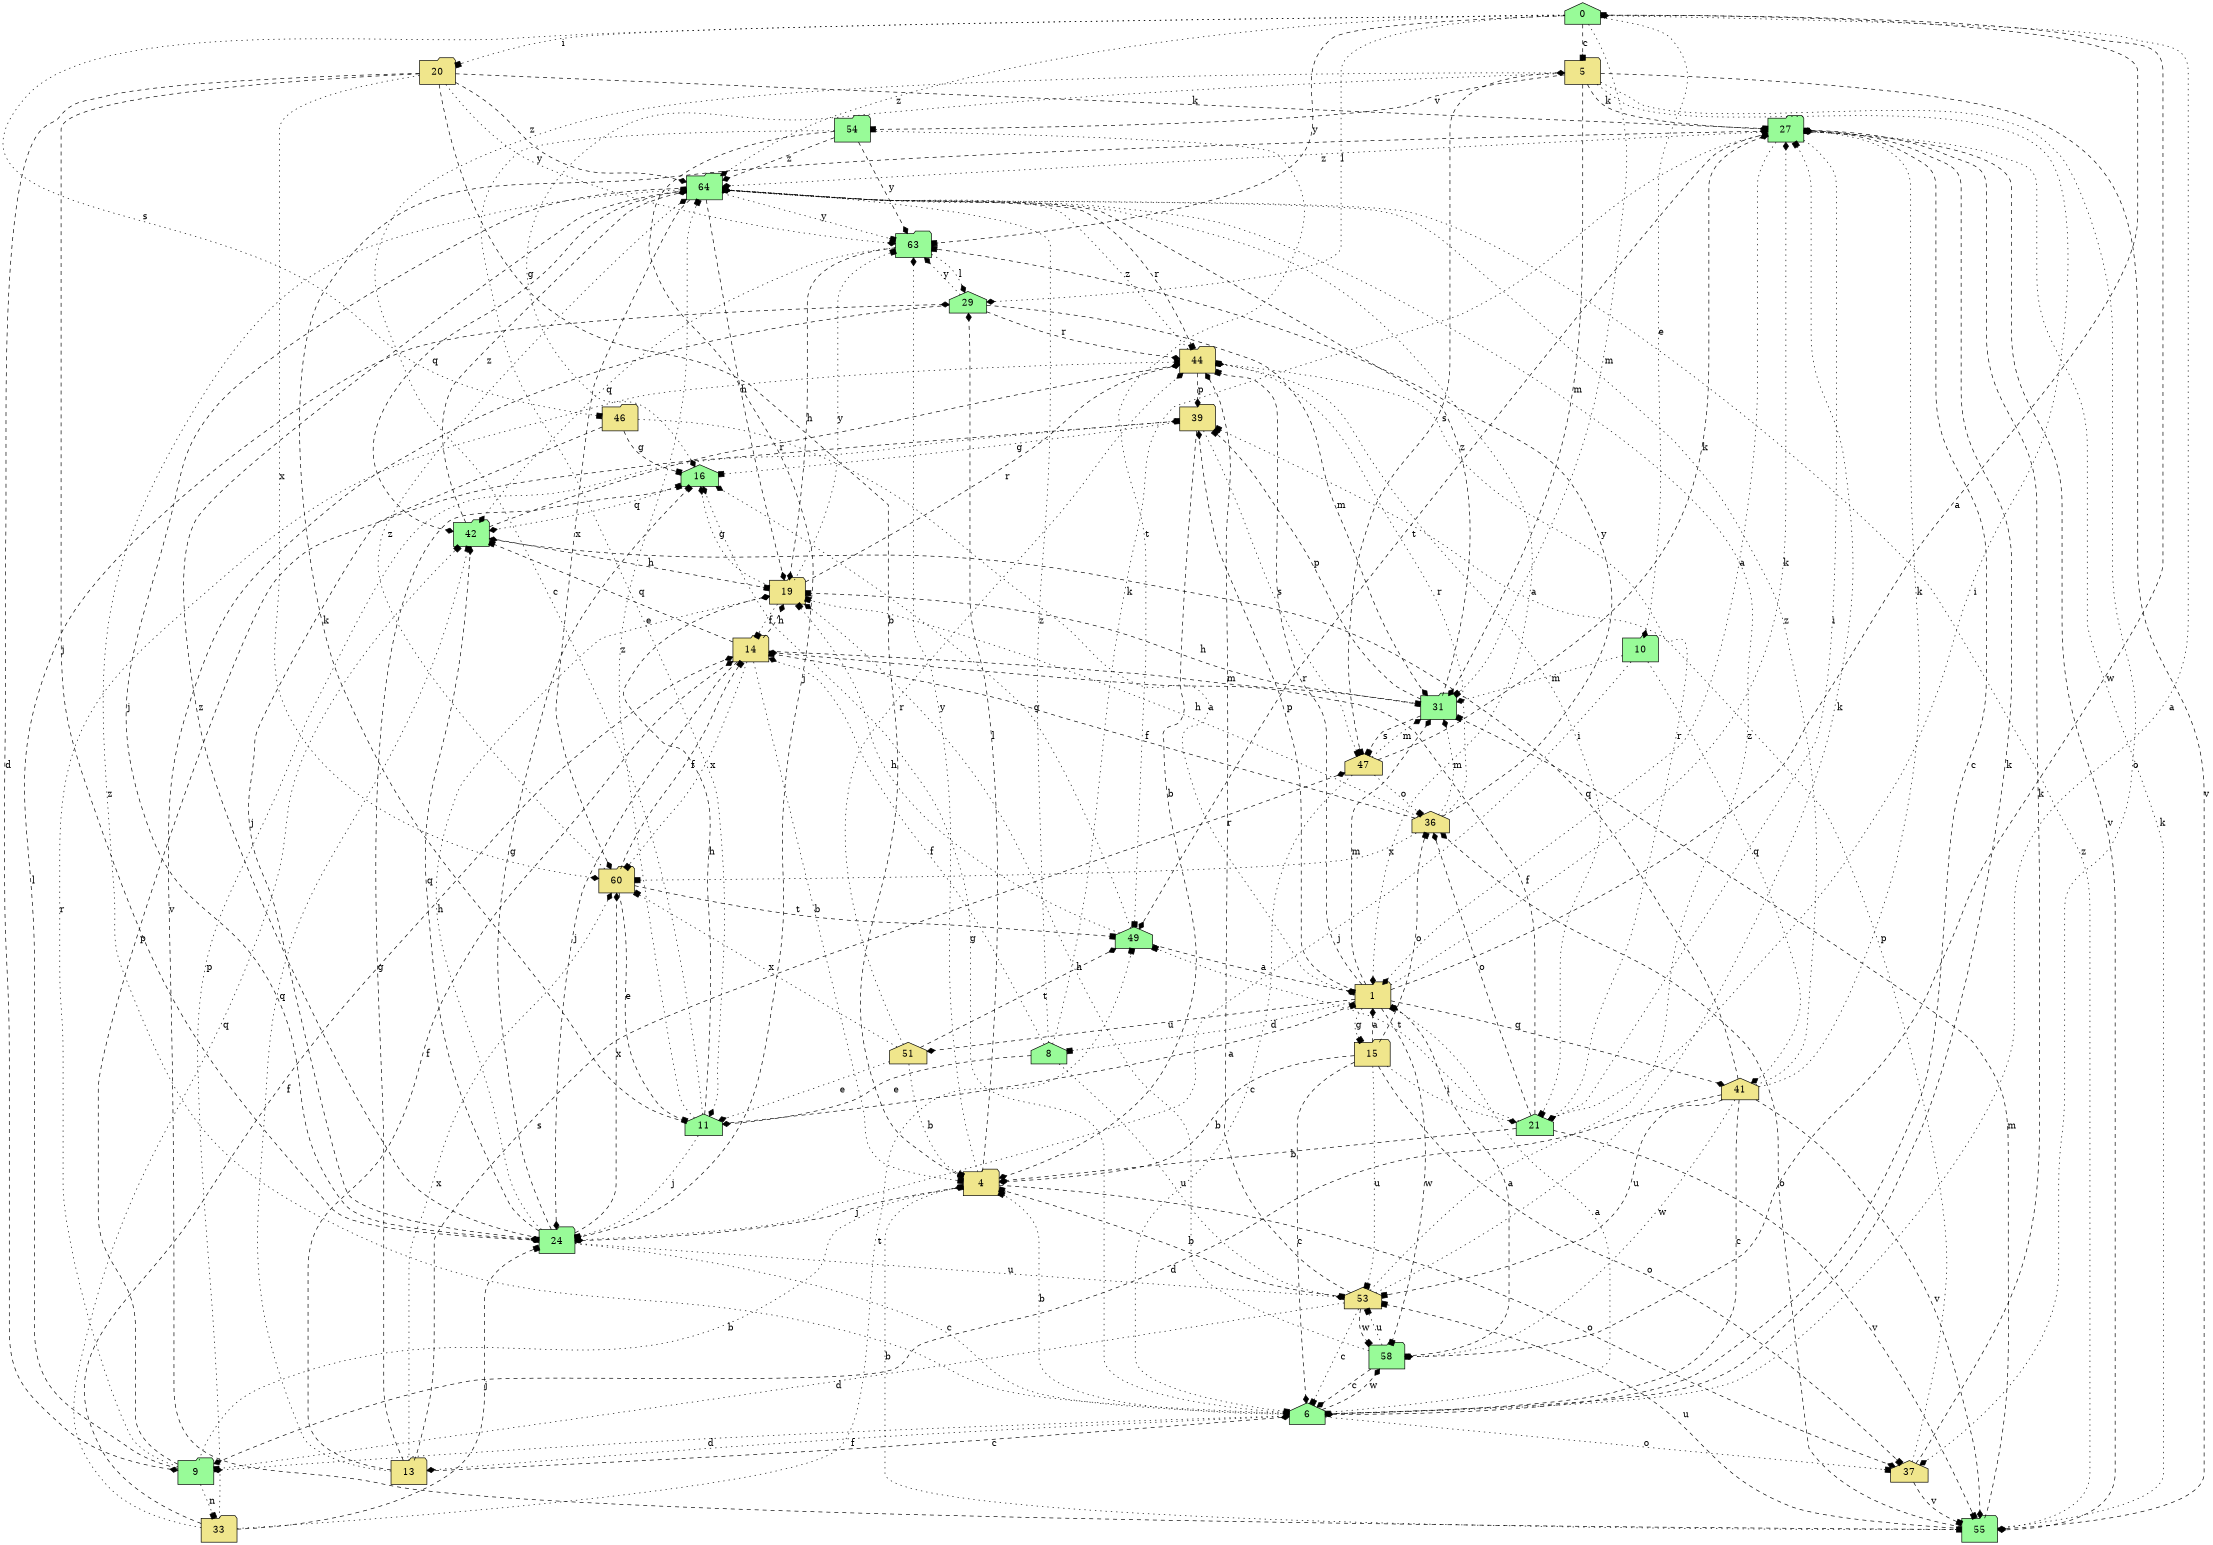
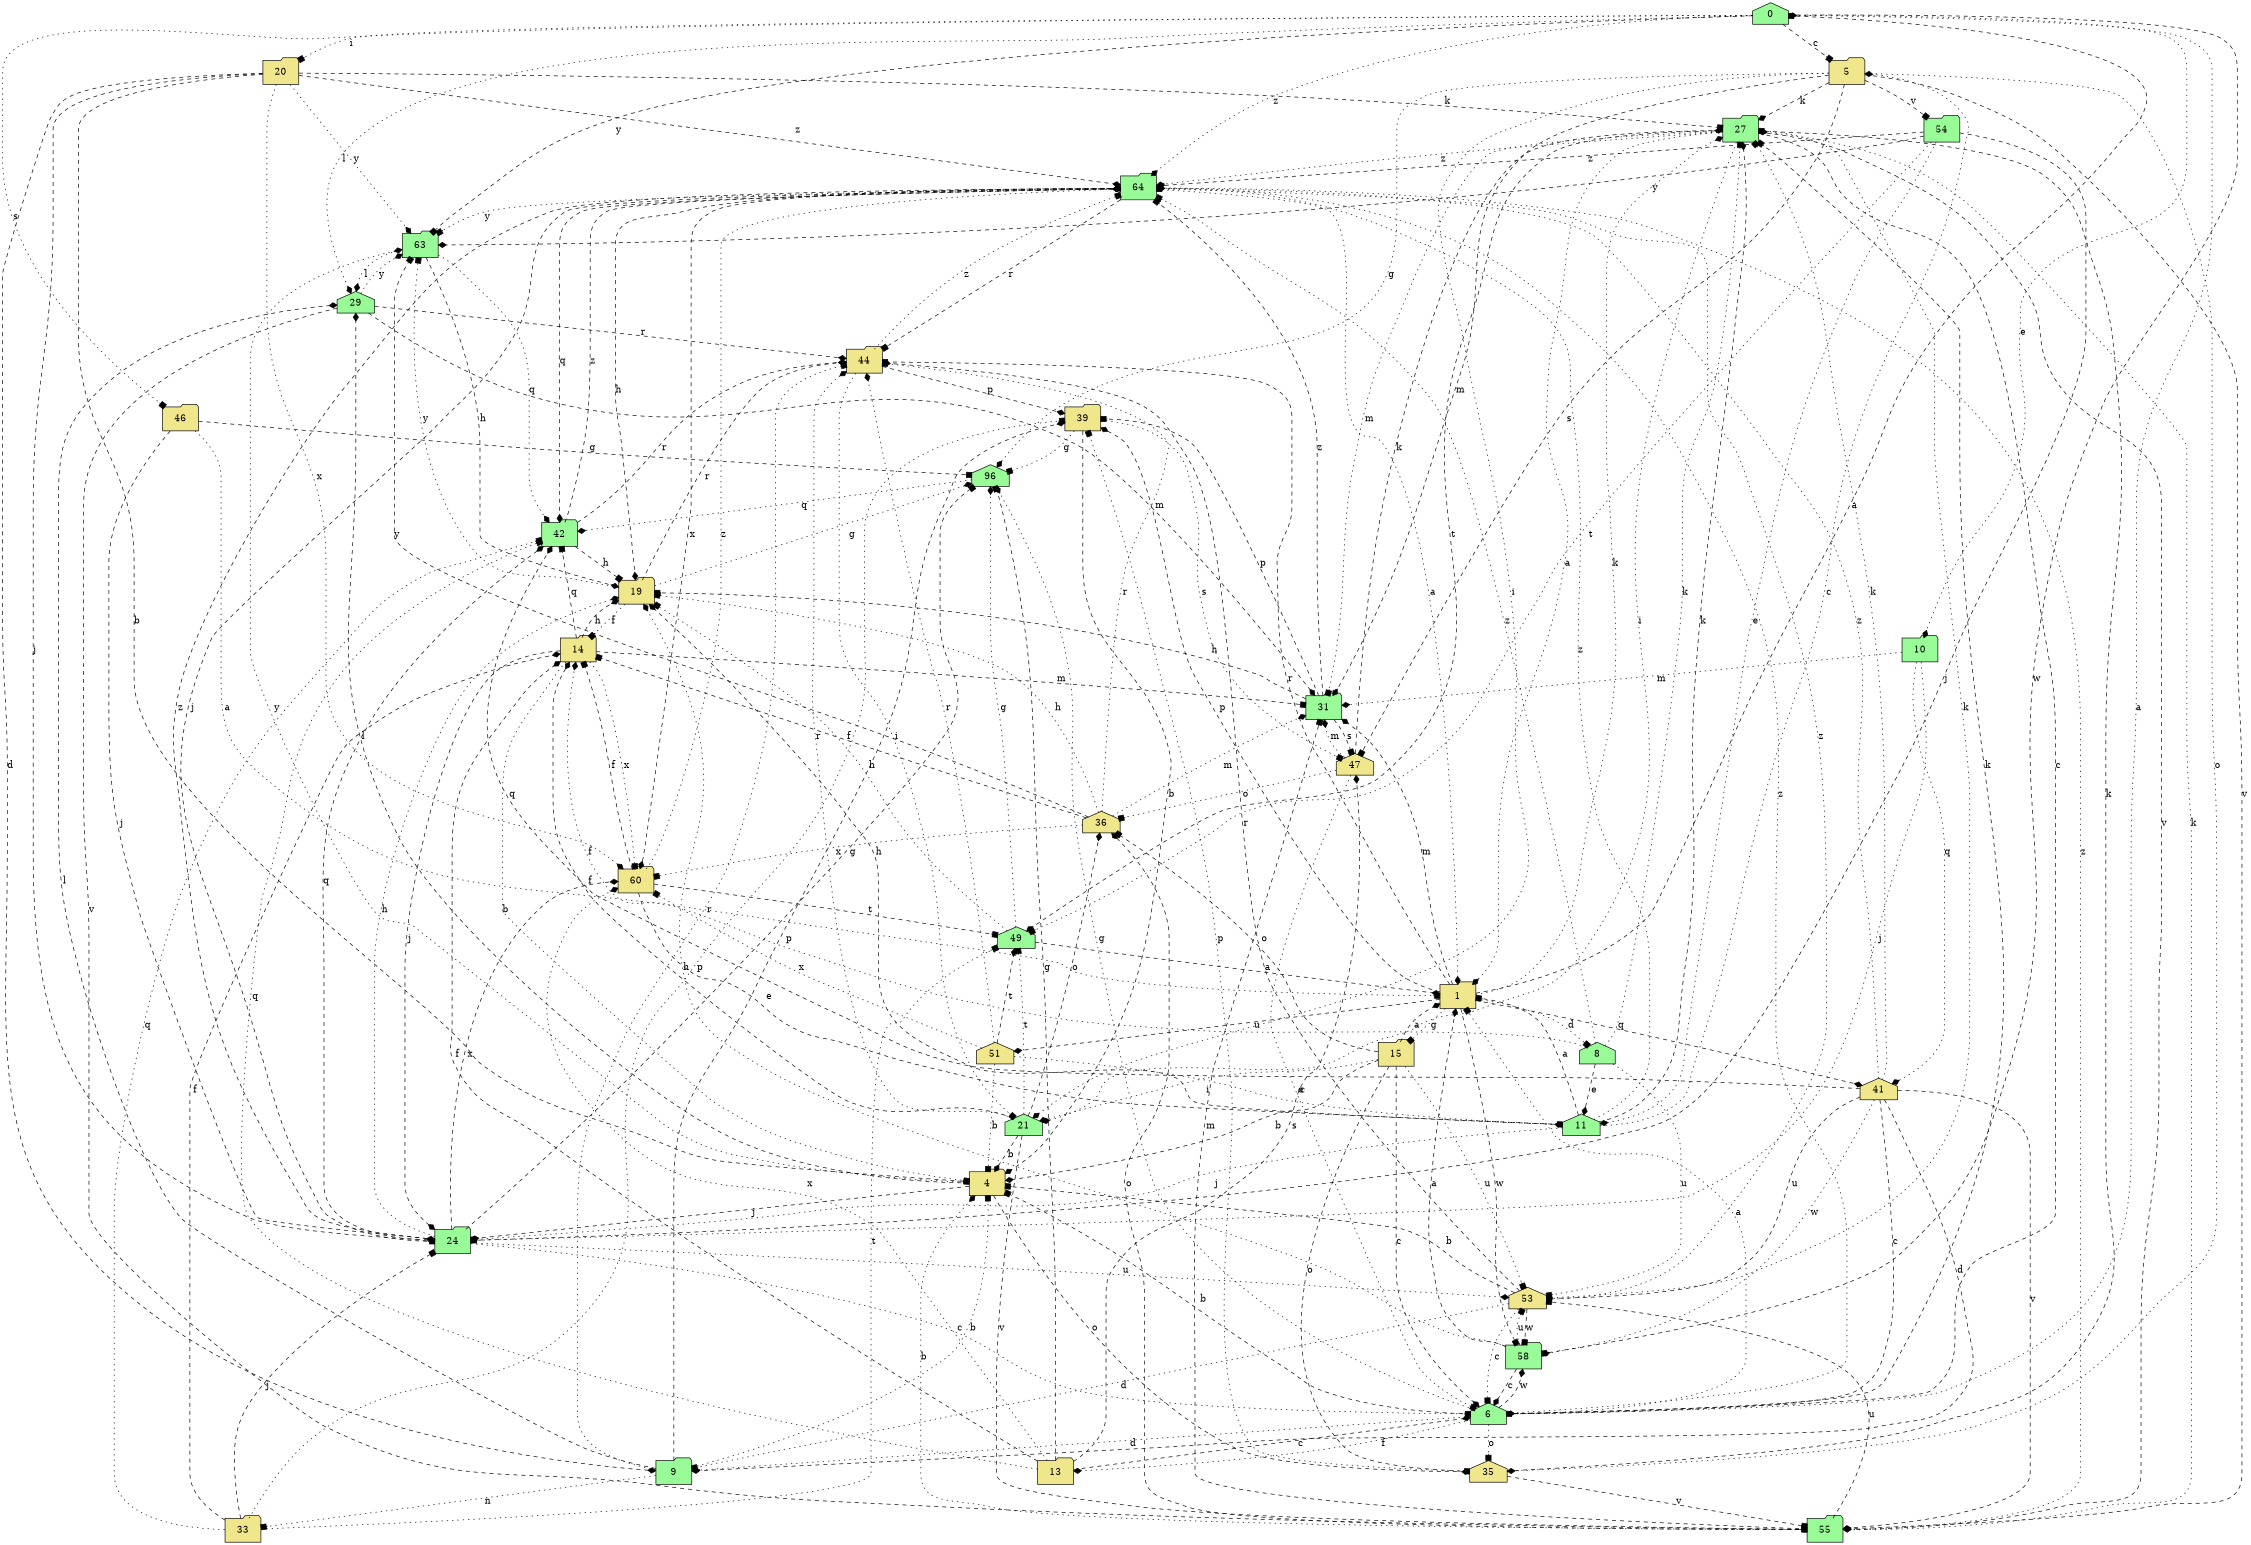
(1601, 370) -> (1406, 297)
(700, 477) -> (991, 477)
(1070, 1388) -> (1231, 1332)
(1909, 1473) -> (1488, 1473)
